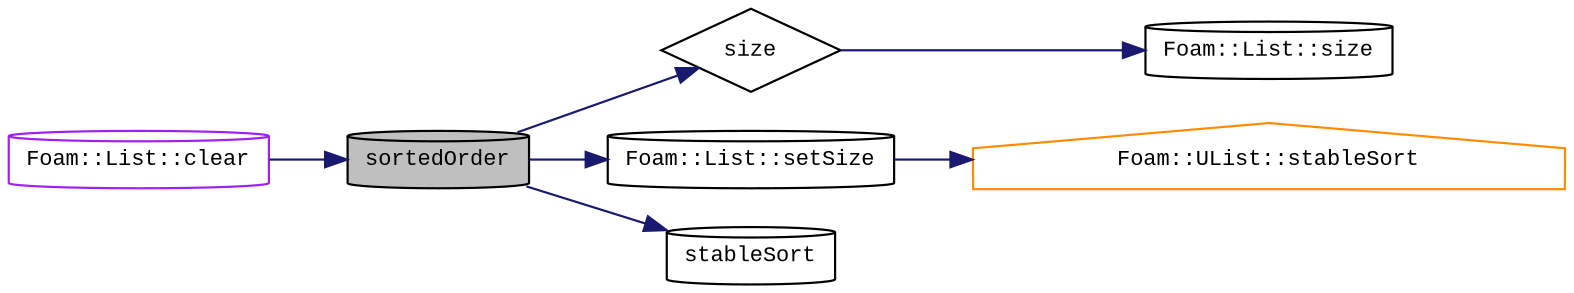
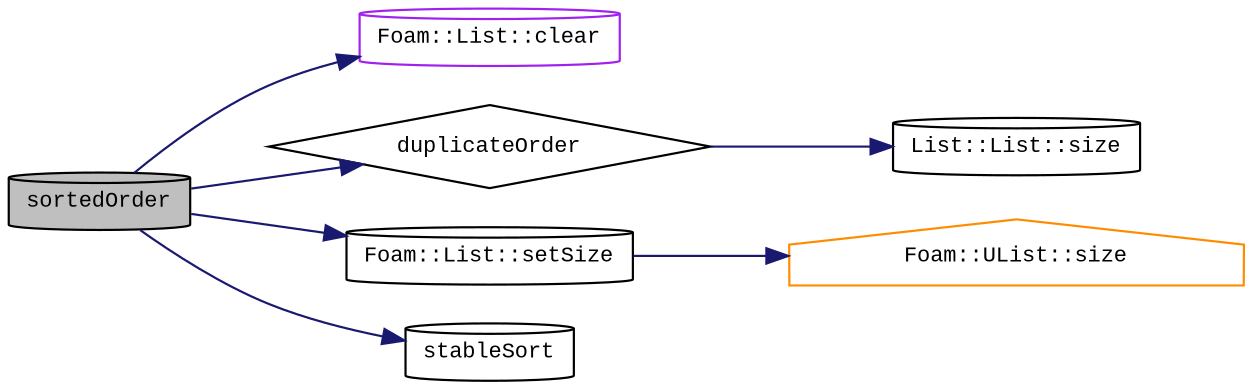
(751, 50) -> (490, 147)
(1269, 50) -> (1017, 147)
(297, 160) -> (230, 105)
(1269, 160) -> (1017, 256)
